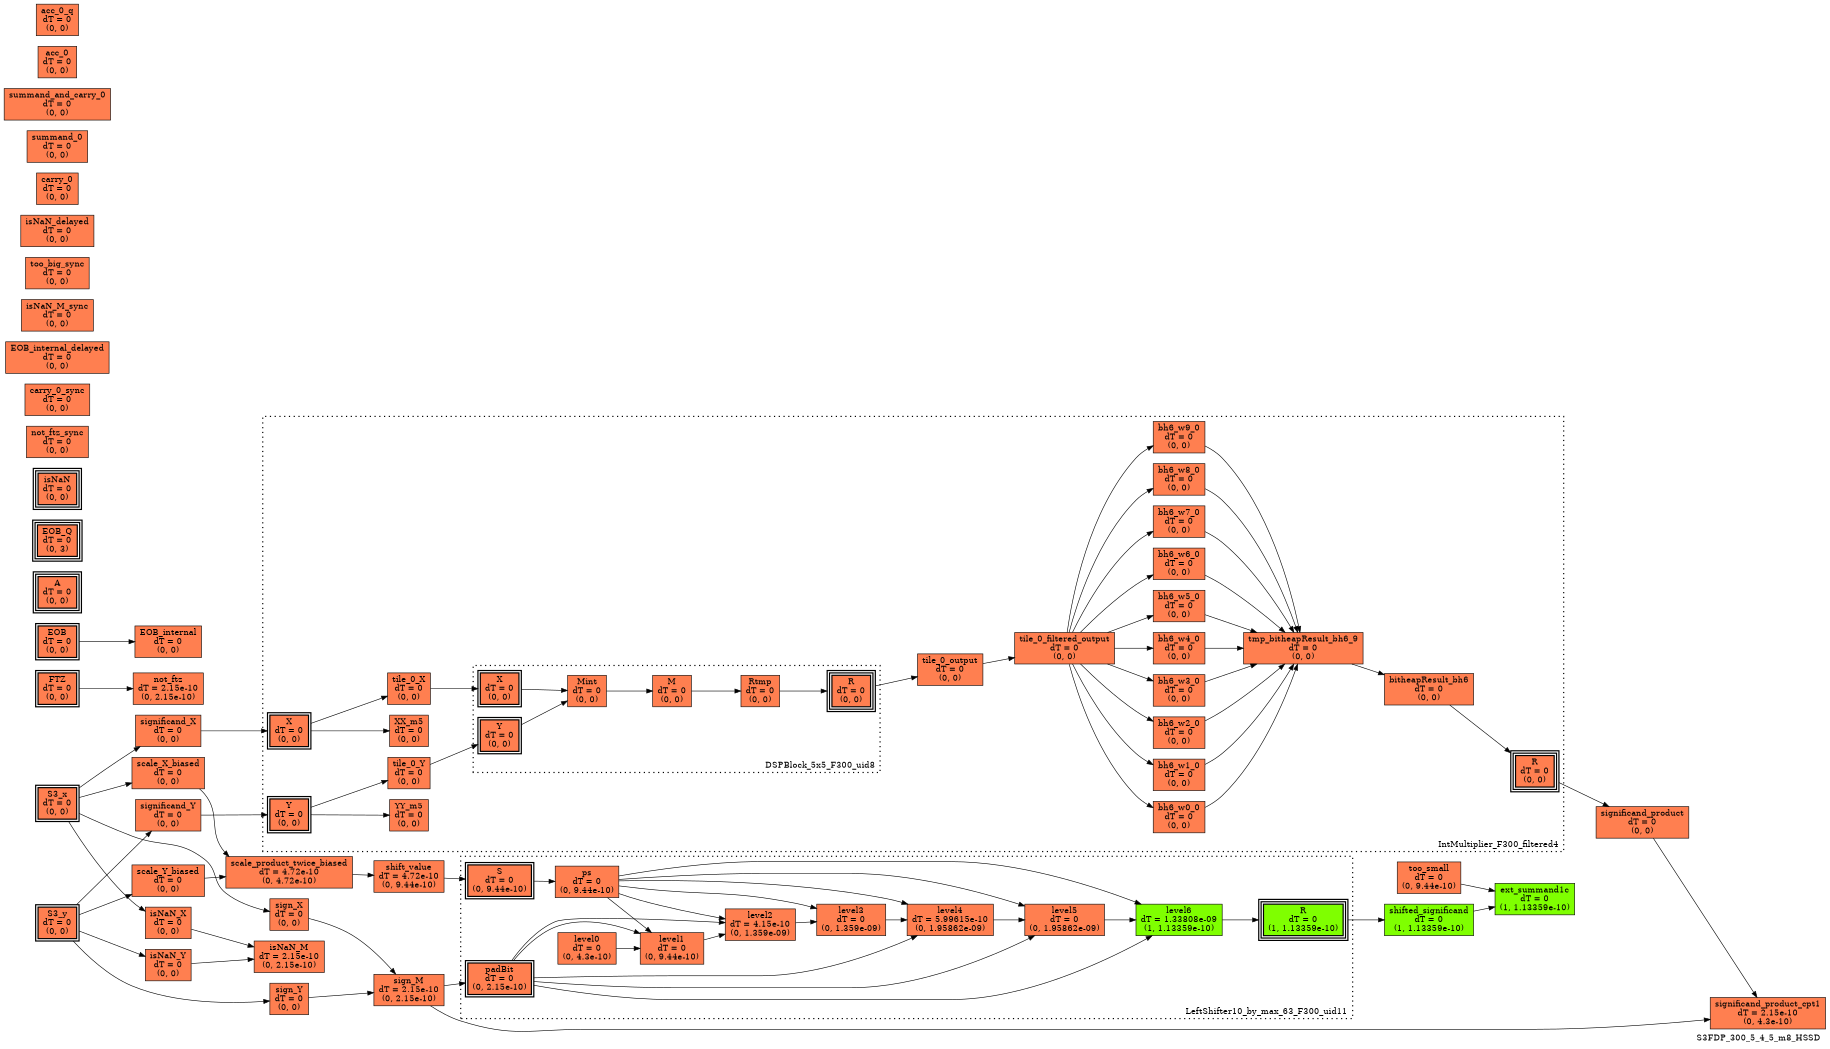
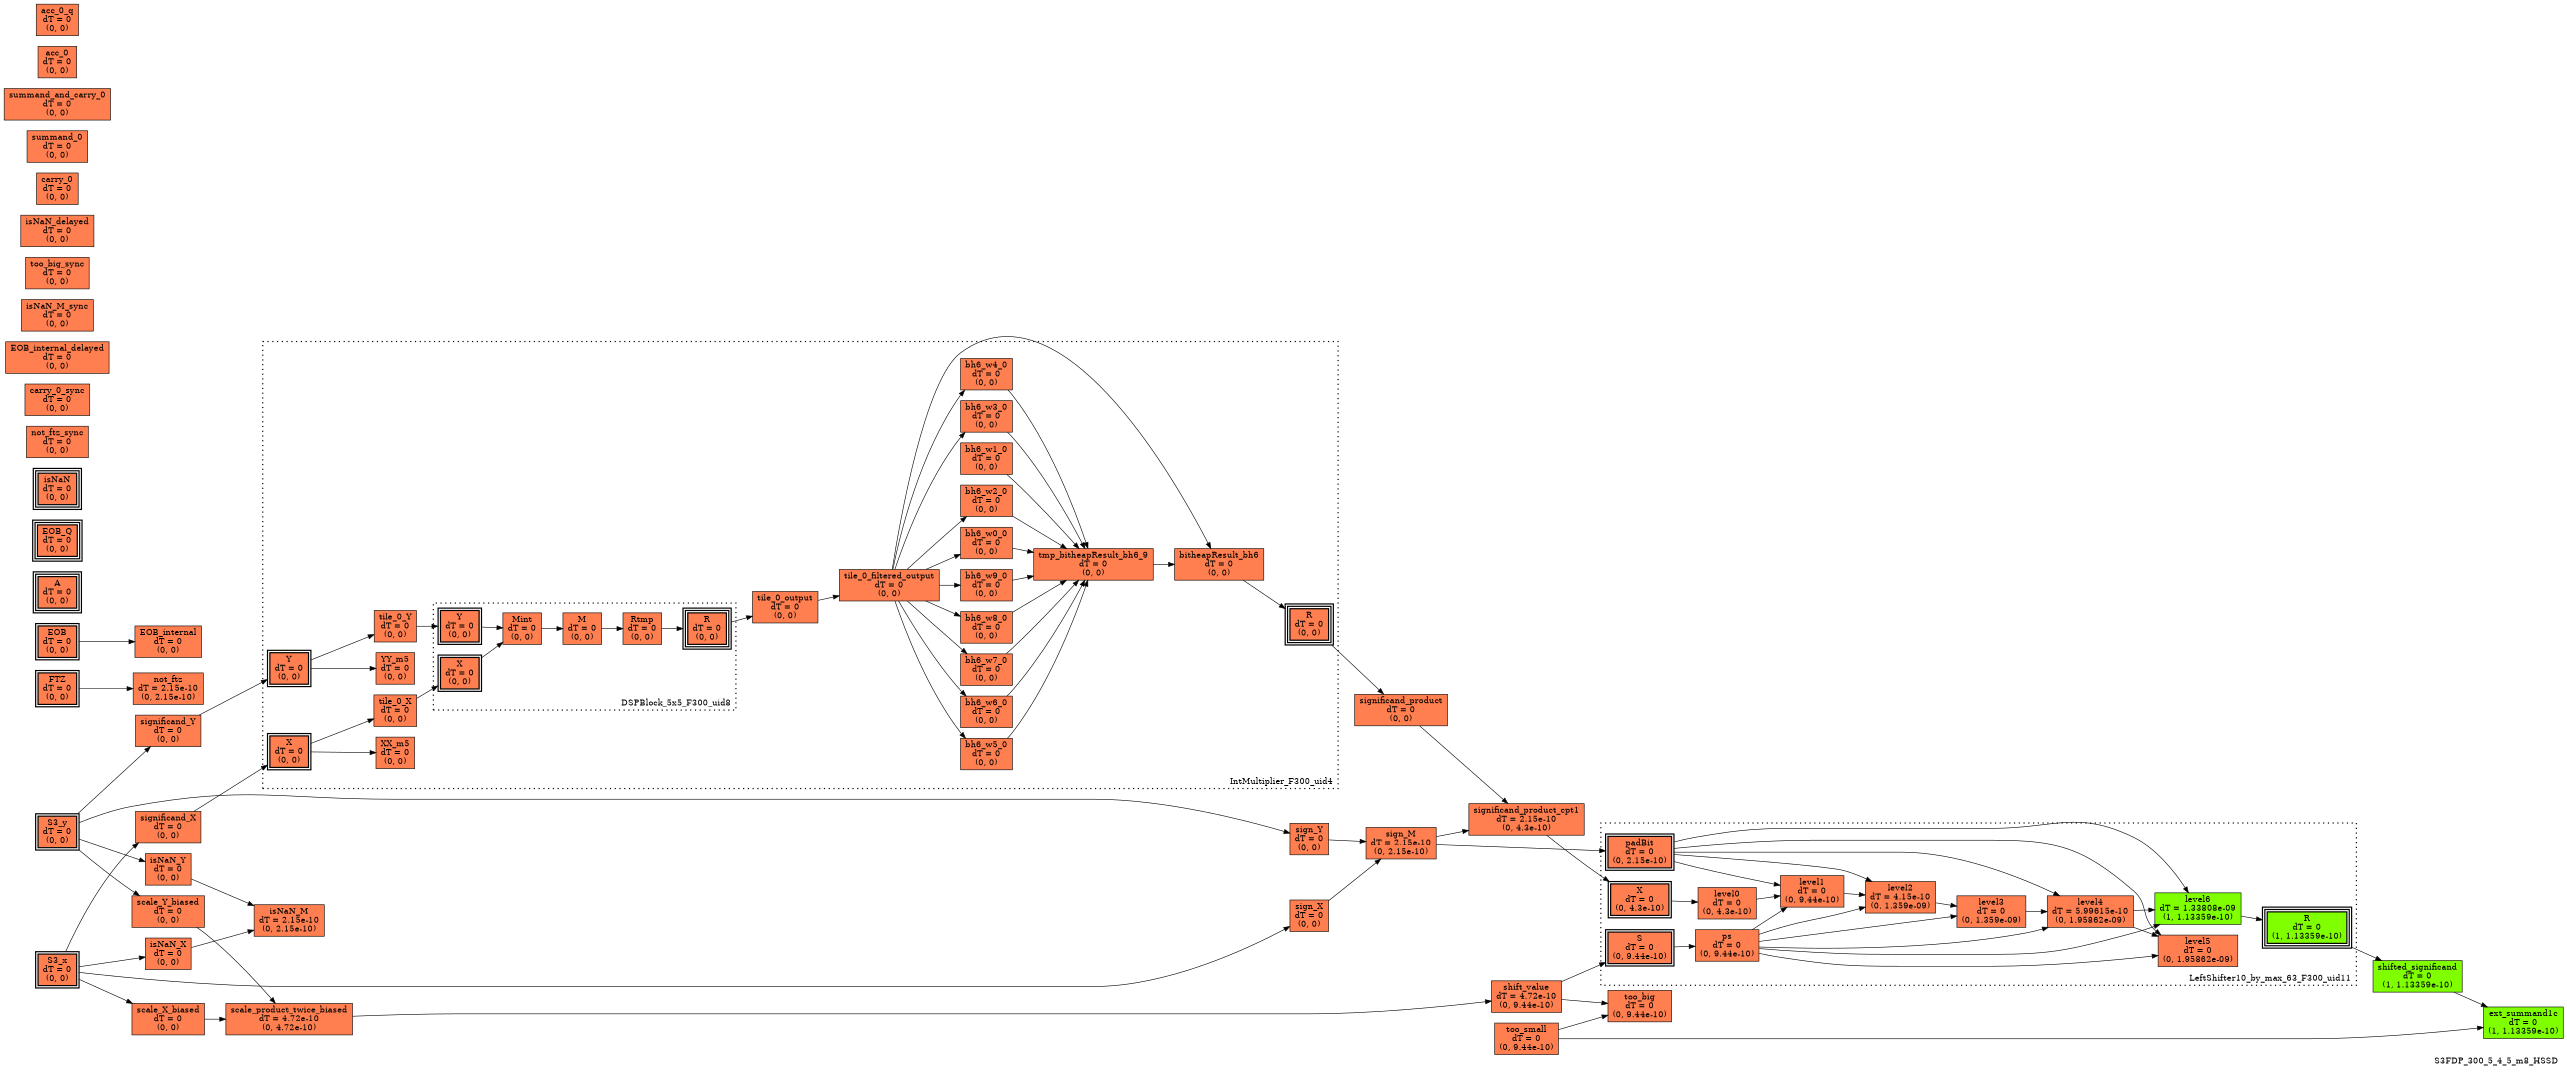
(57, 541) -> (57, 541)
(1104, 718) -> (1002, 338)
(1499, 845) -> (1282, 782)
none -> (1640, 900)
(1117, 920) -> (2141, 910)
none -> (1640, 1006)
